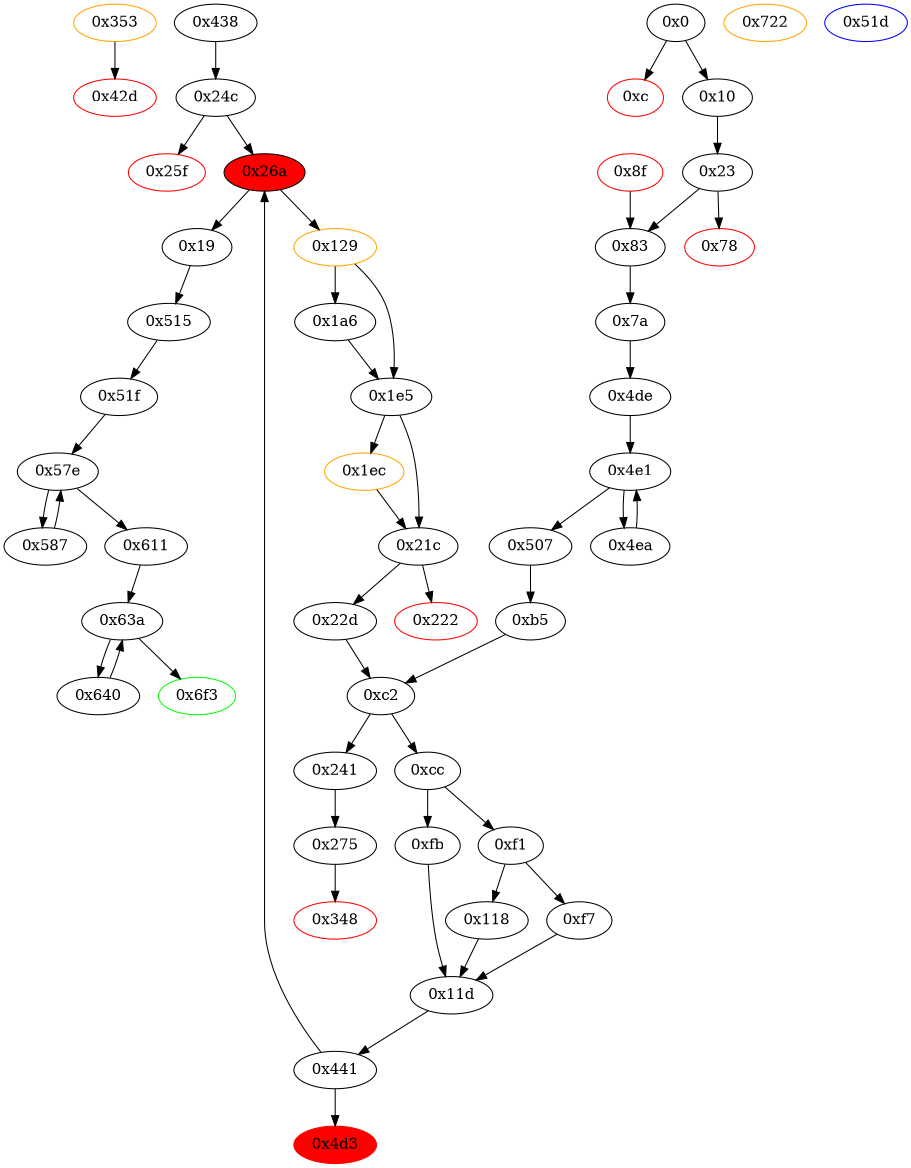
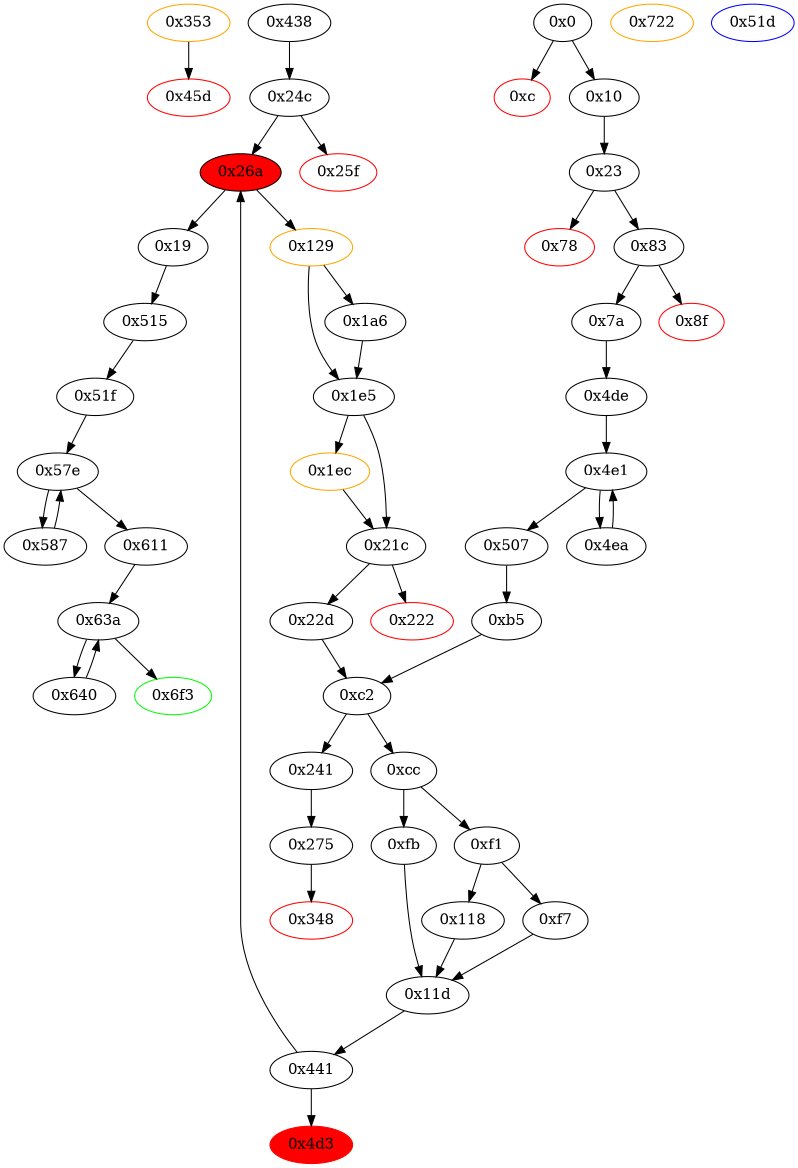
(115, 98) -> (189, 98)
(630, 205) -> (668, 280)
